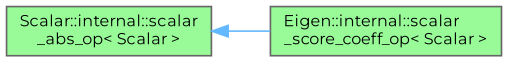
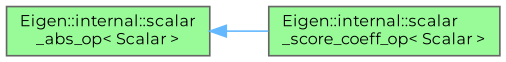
(109, 31) -> (108, 31)
